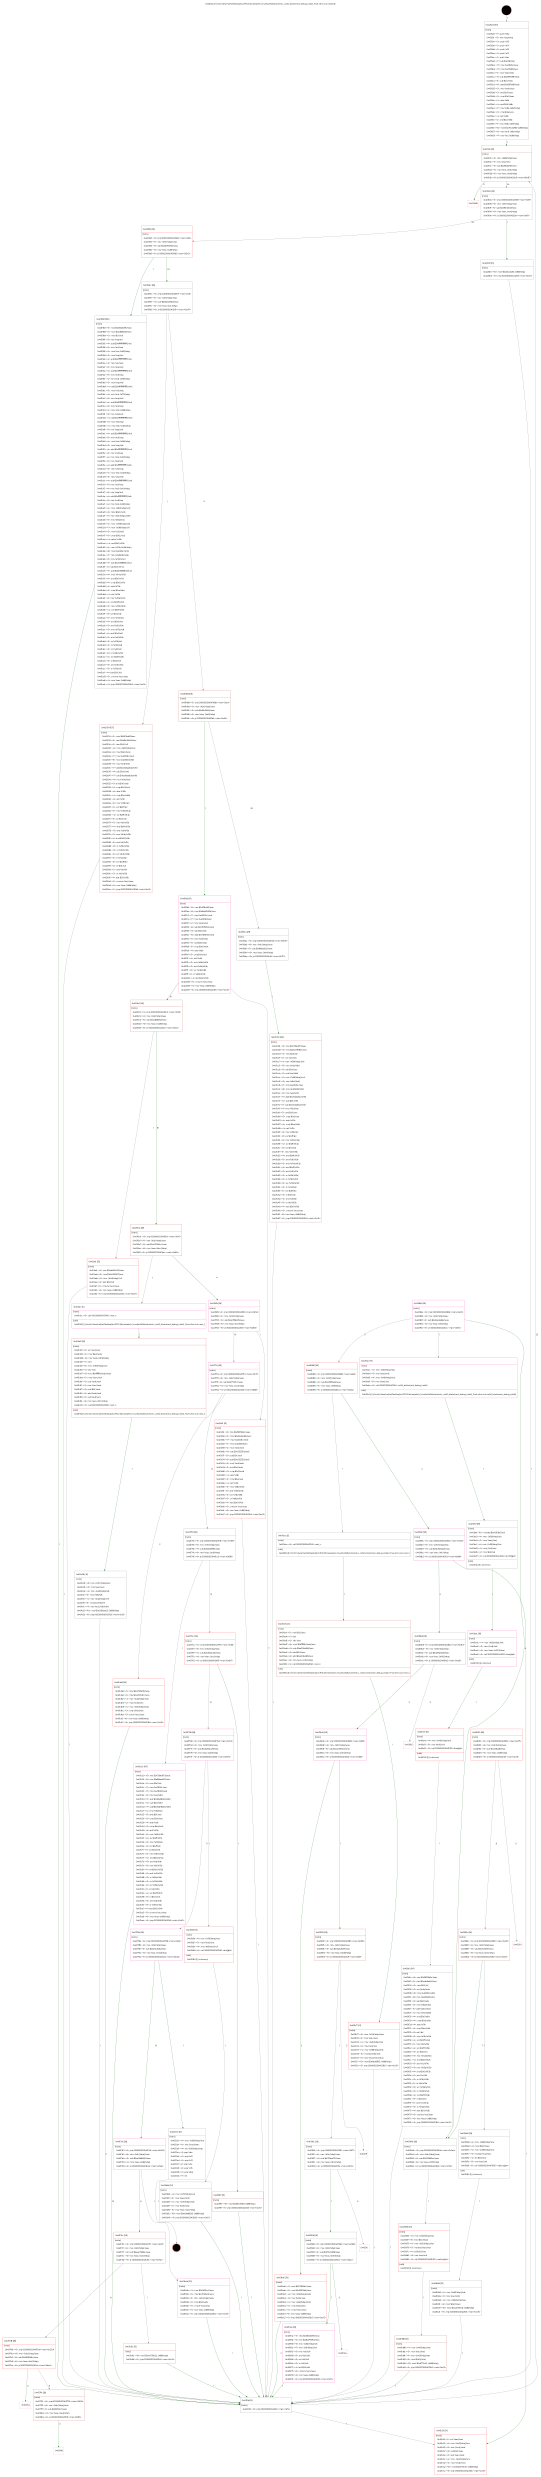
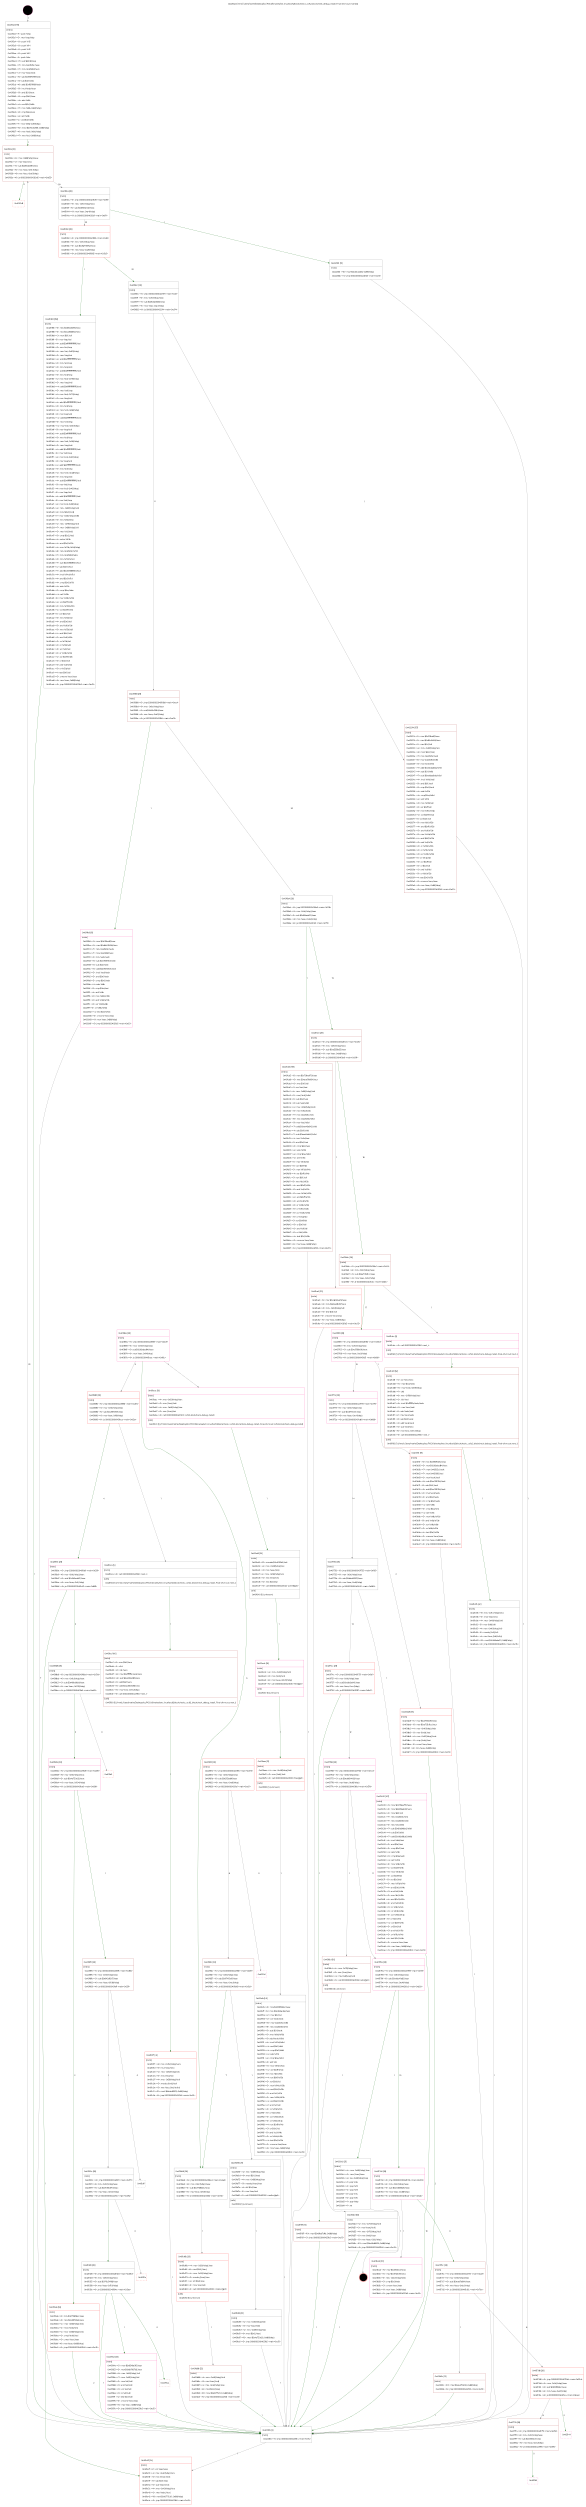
(173, 991) -> (321, 978)
(219, 2361) -> (121, 2419)
